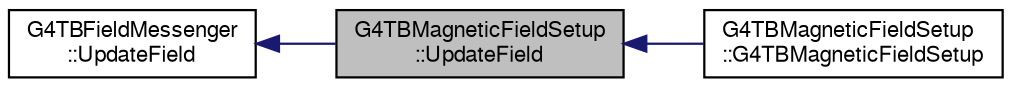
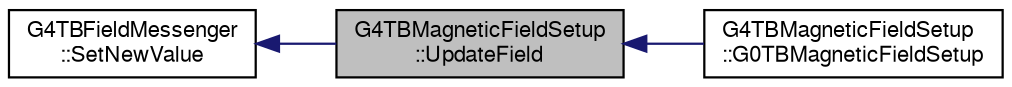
(132, 44) -> (132, 44)
(853, 44) -> (853, 44)
